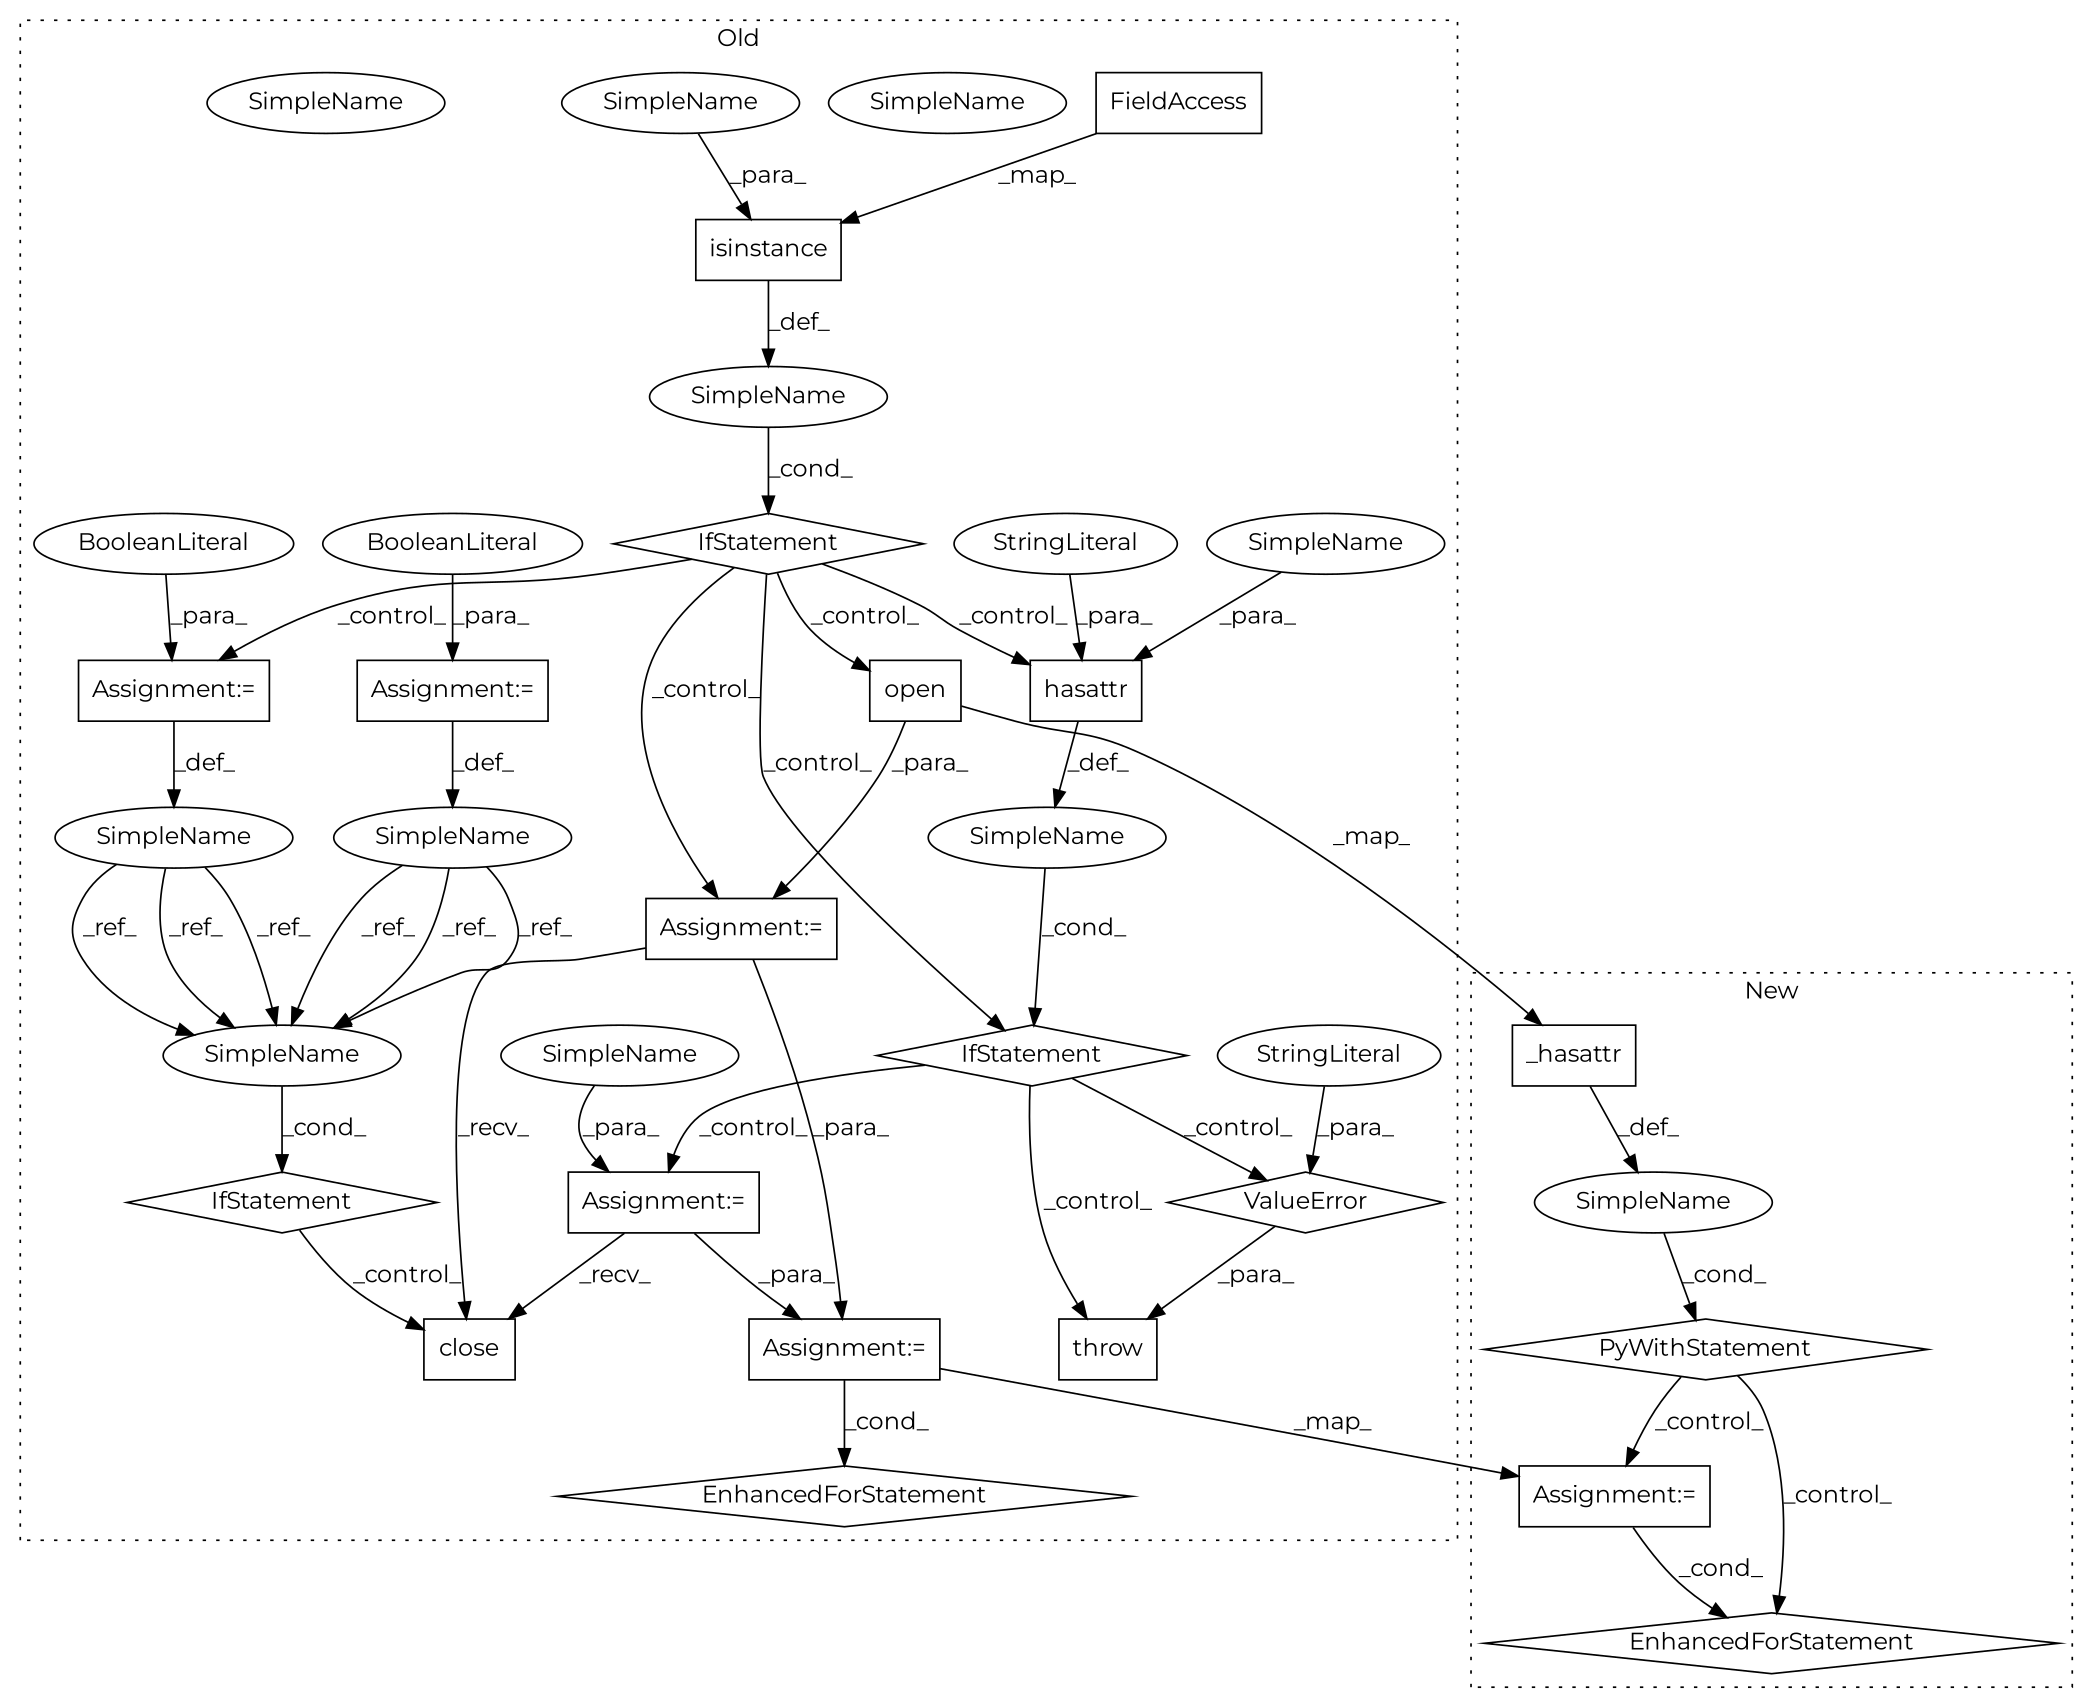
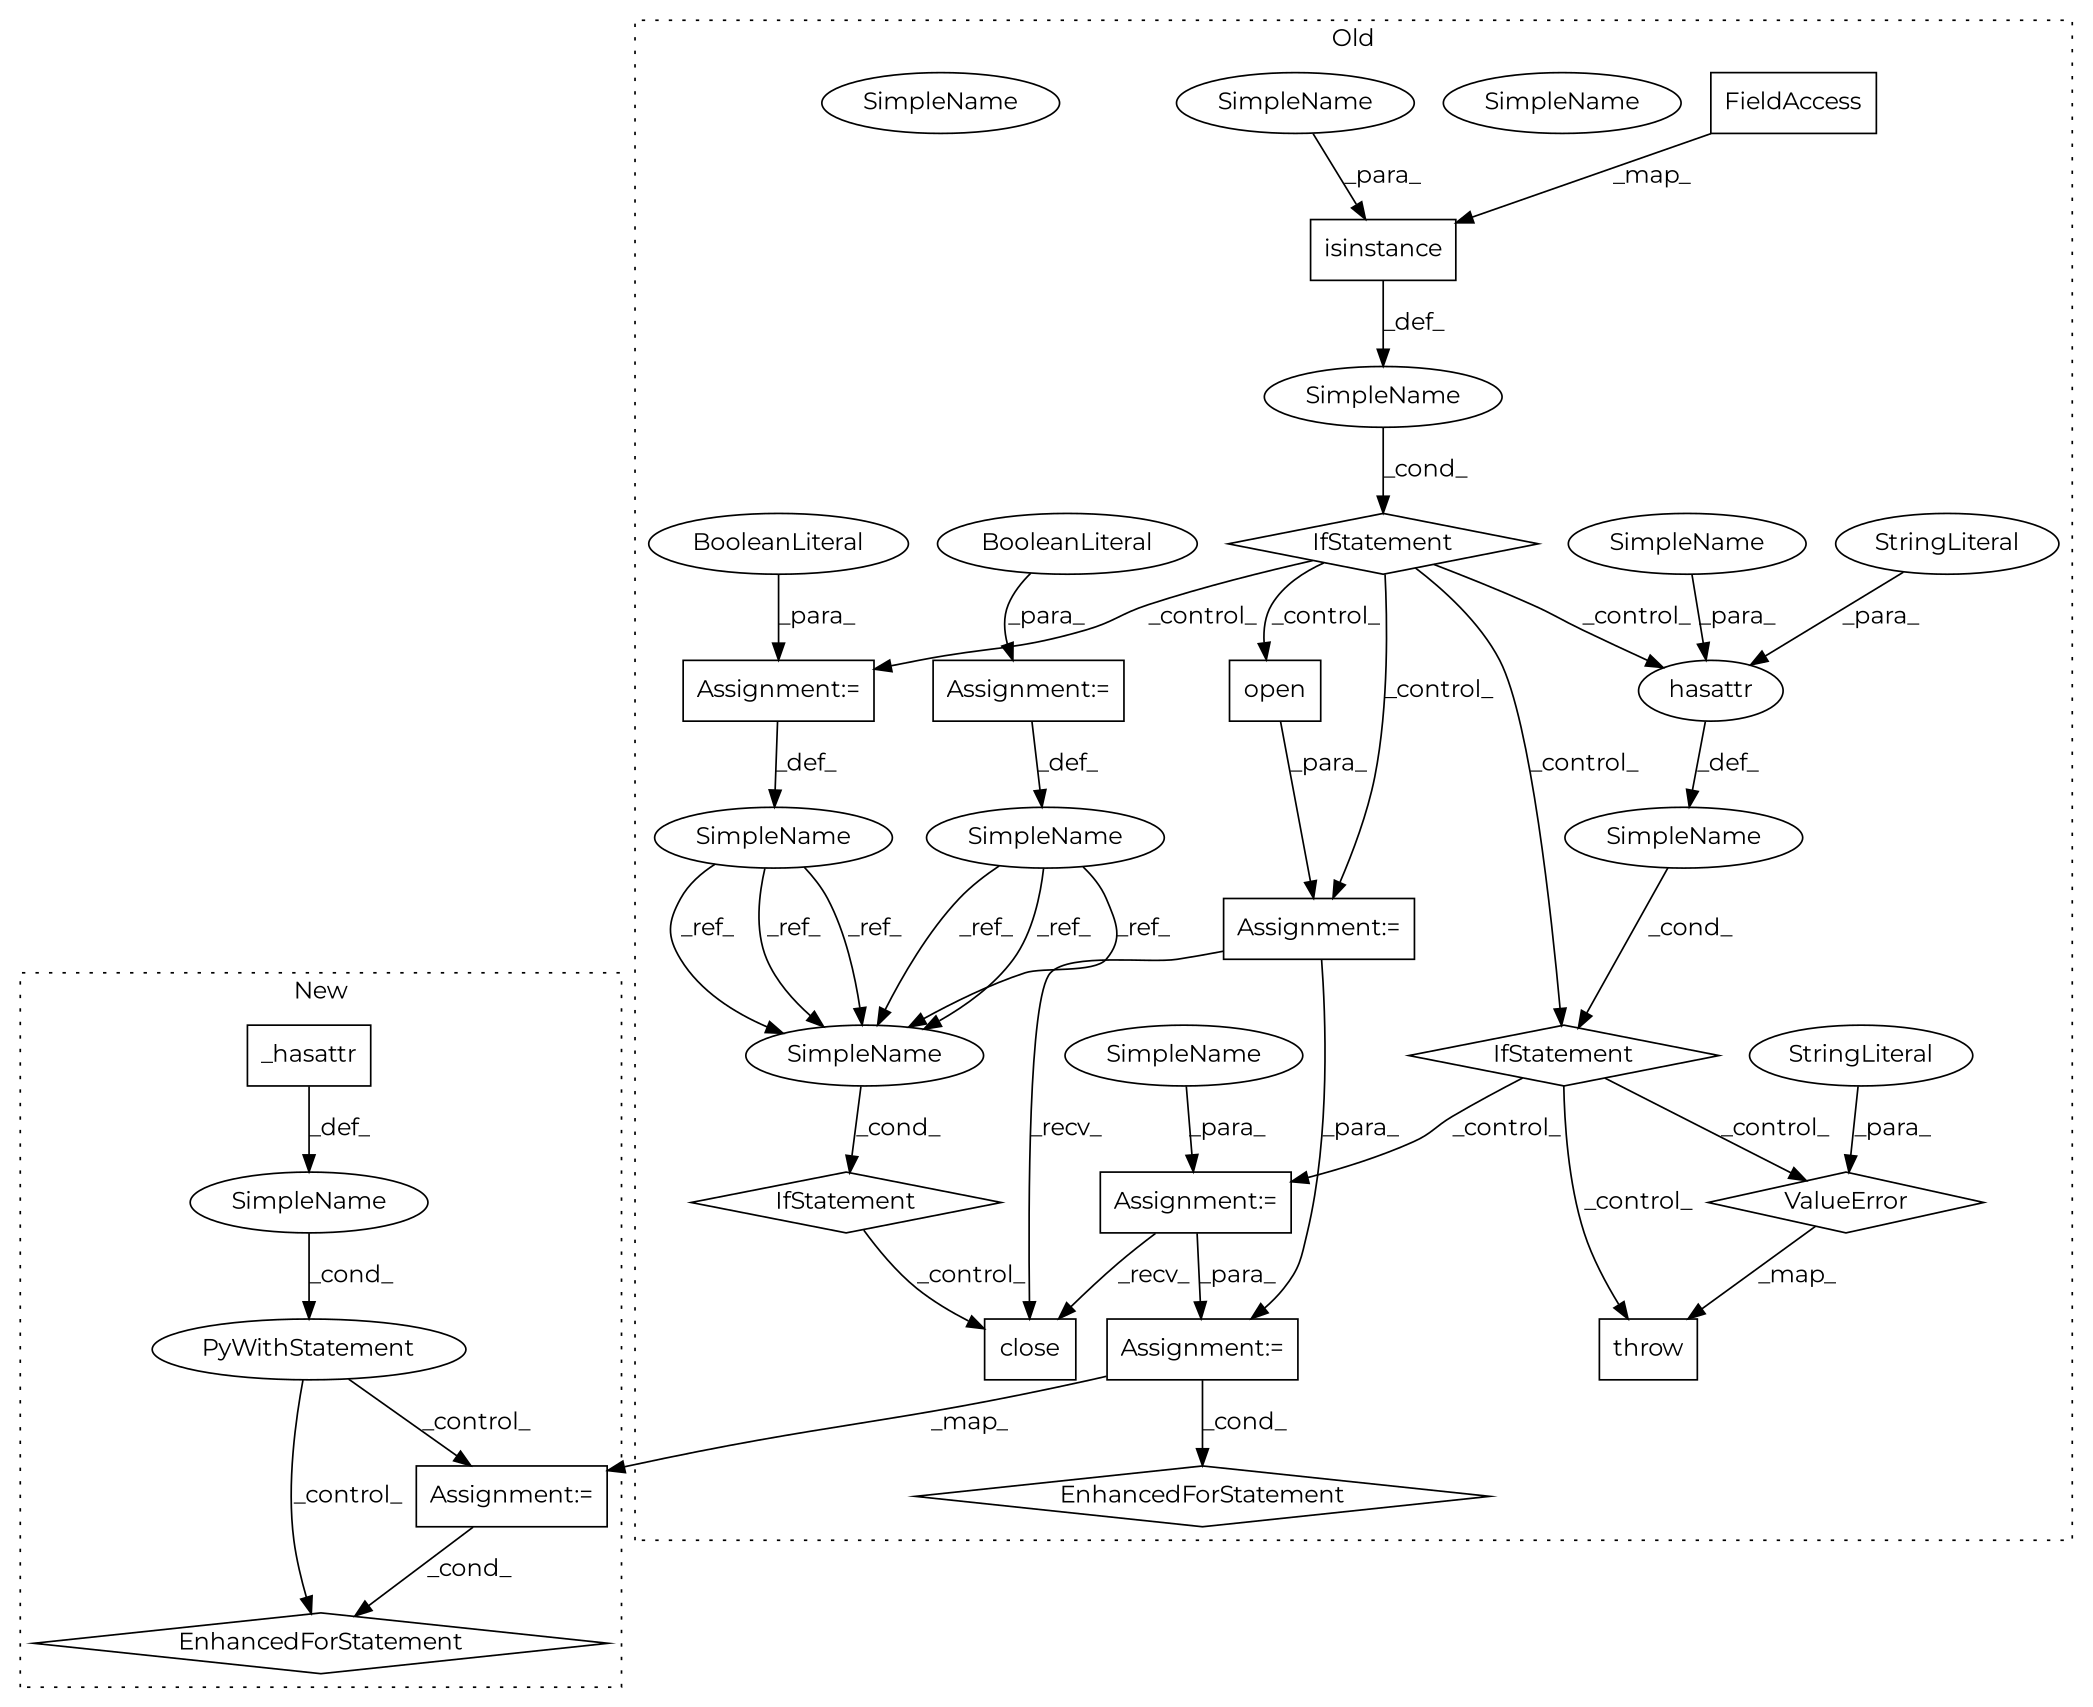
(1086, 691) -> (1711, 691)
(1265, 820) -> none
(1257, 1276) -> (1797, 1276)
(1706, 1349) -> (309, 1349)
